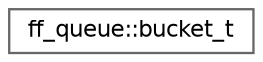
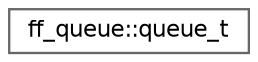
(131, 31) -> (129, 31)
